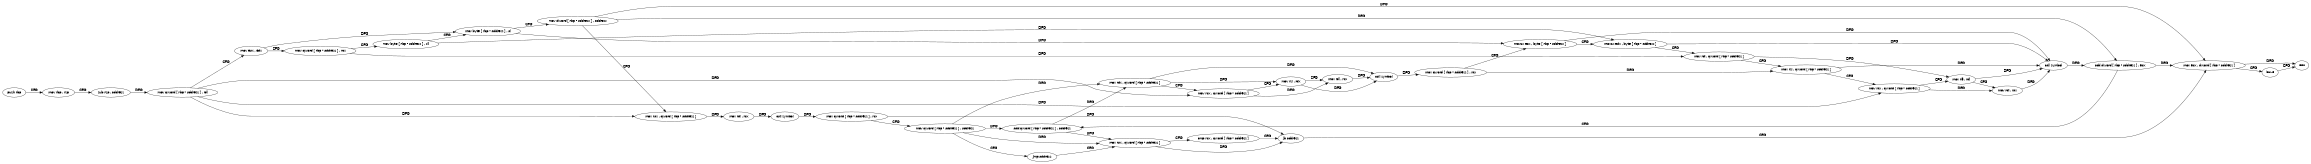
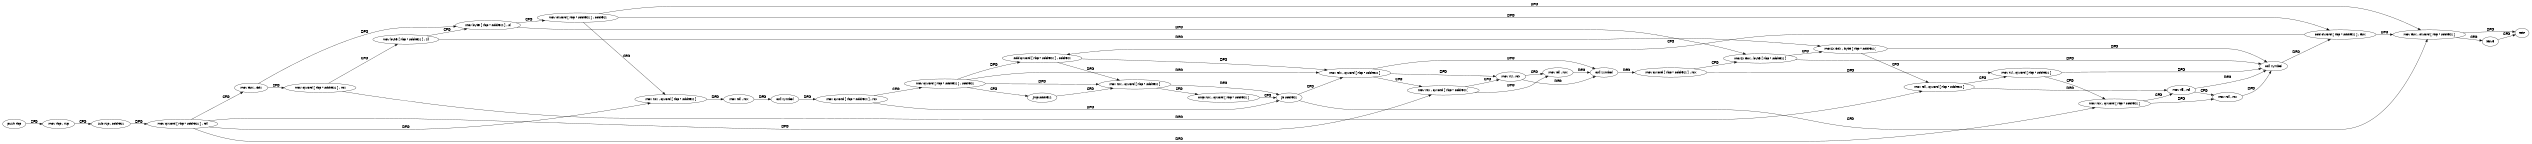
none -> (1319, 86)
